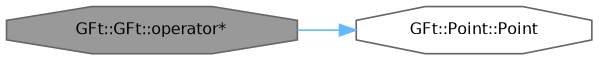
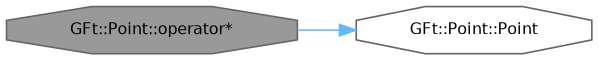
(152, 30) -> (152, 30)
